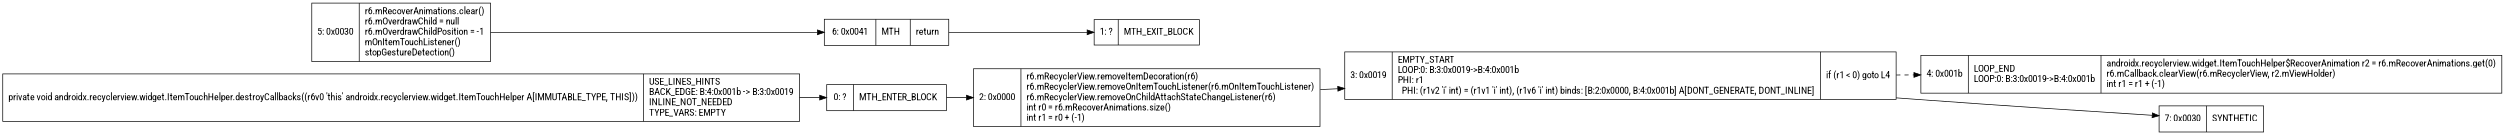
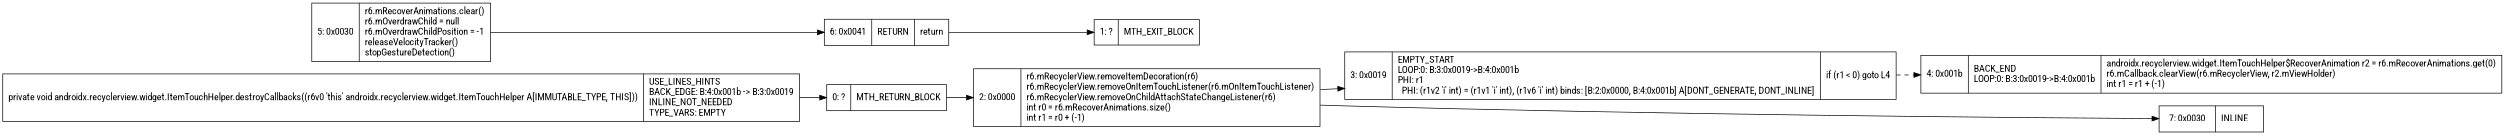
(891, 32) -> (893, 32)
(413, 42) -> (411, 42)
(1995, 69) -> (1995, 69)
(898, 97) -> (899, 97)
(2024, 107) -> (1736, 114)
(2235, 119) -> (2235, 119)
